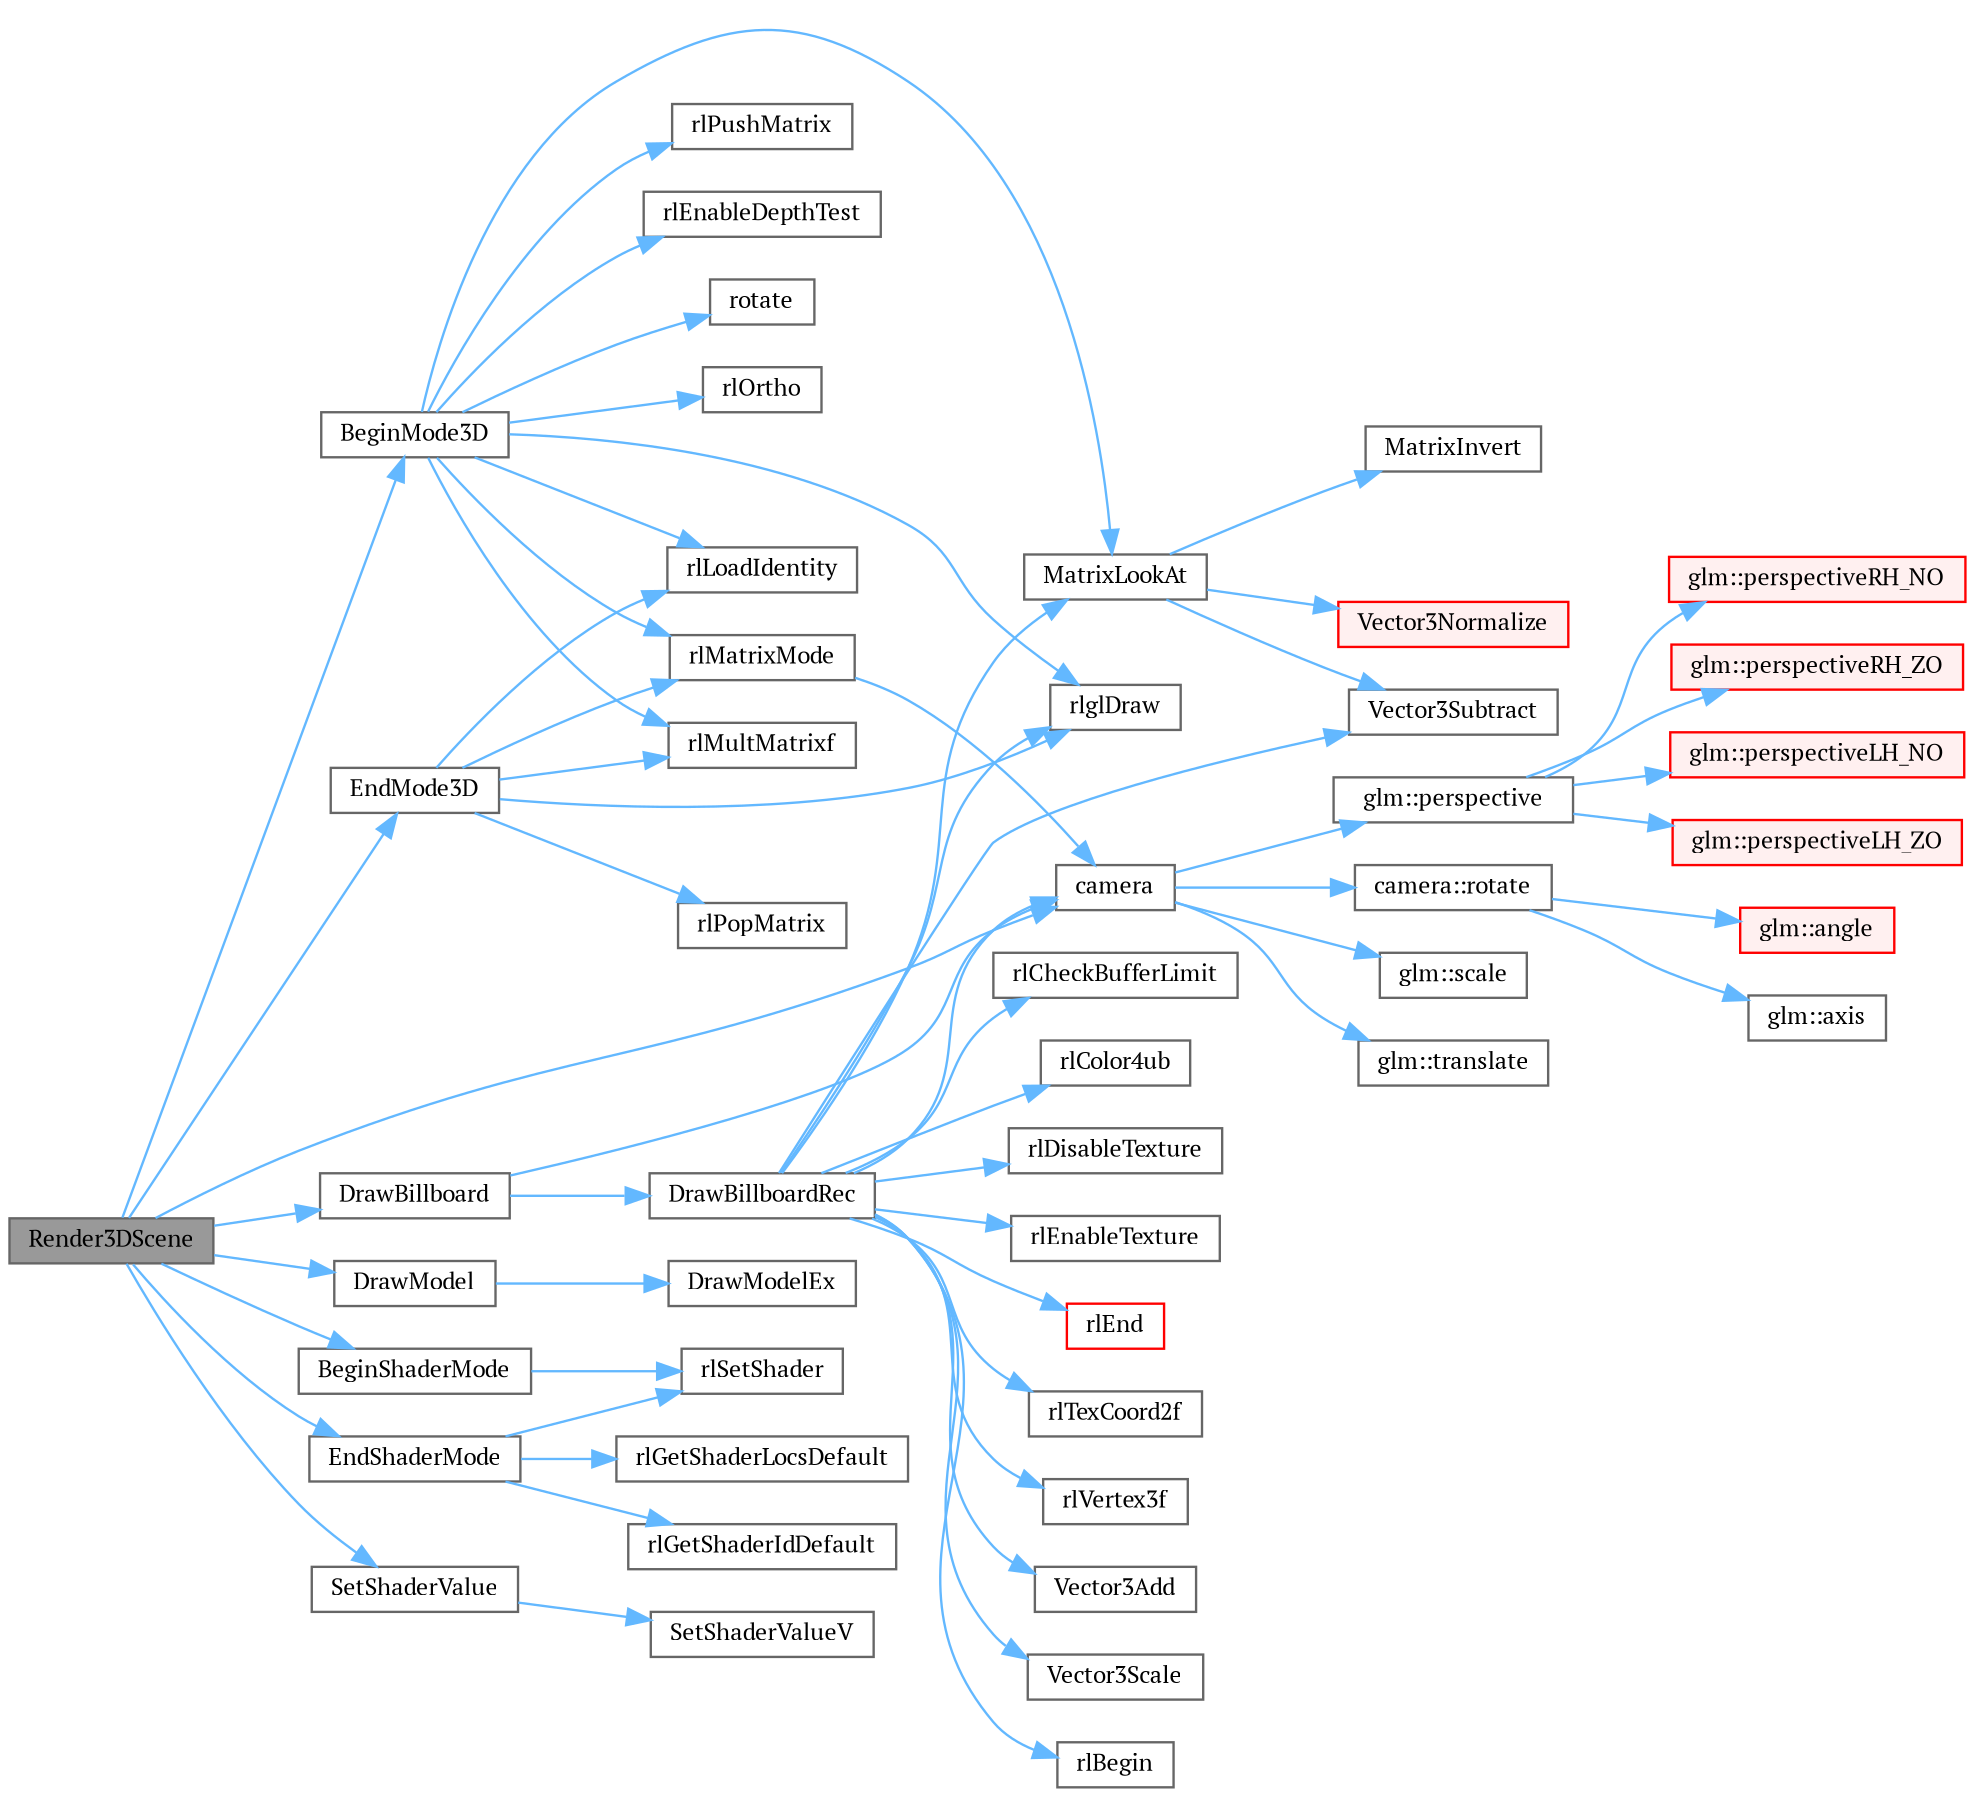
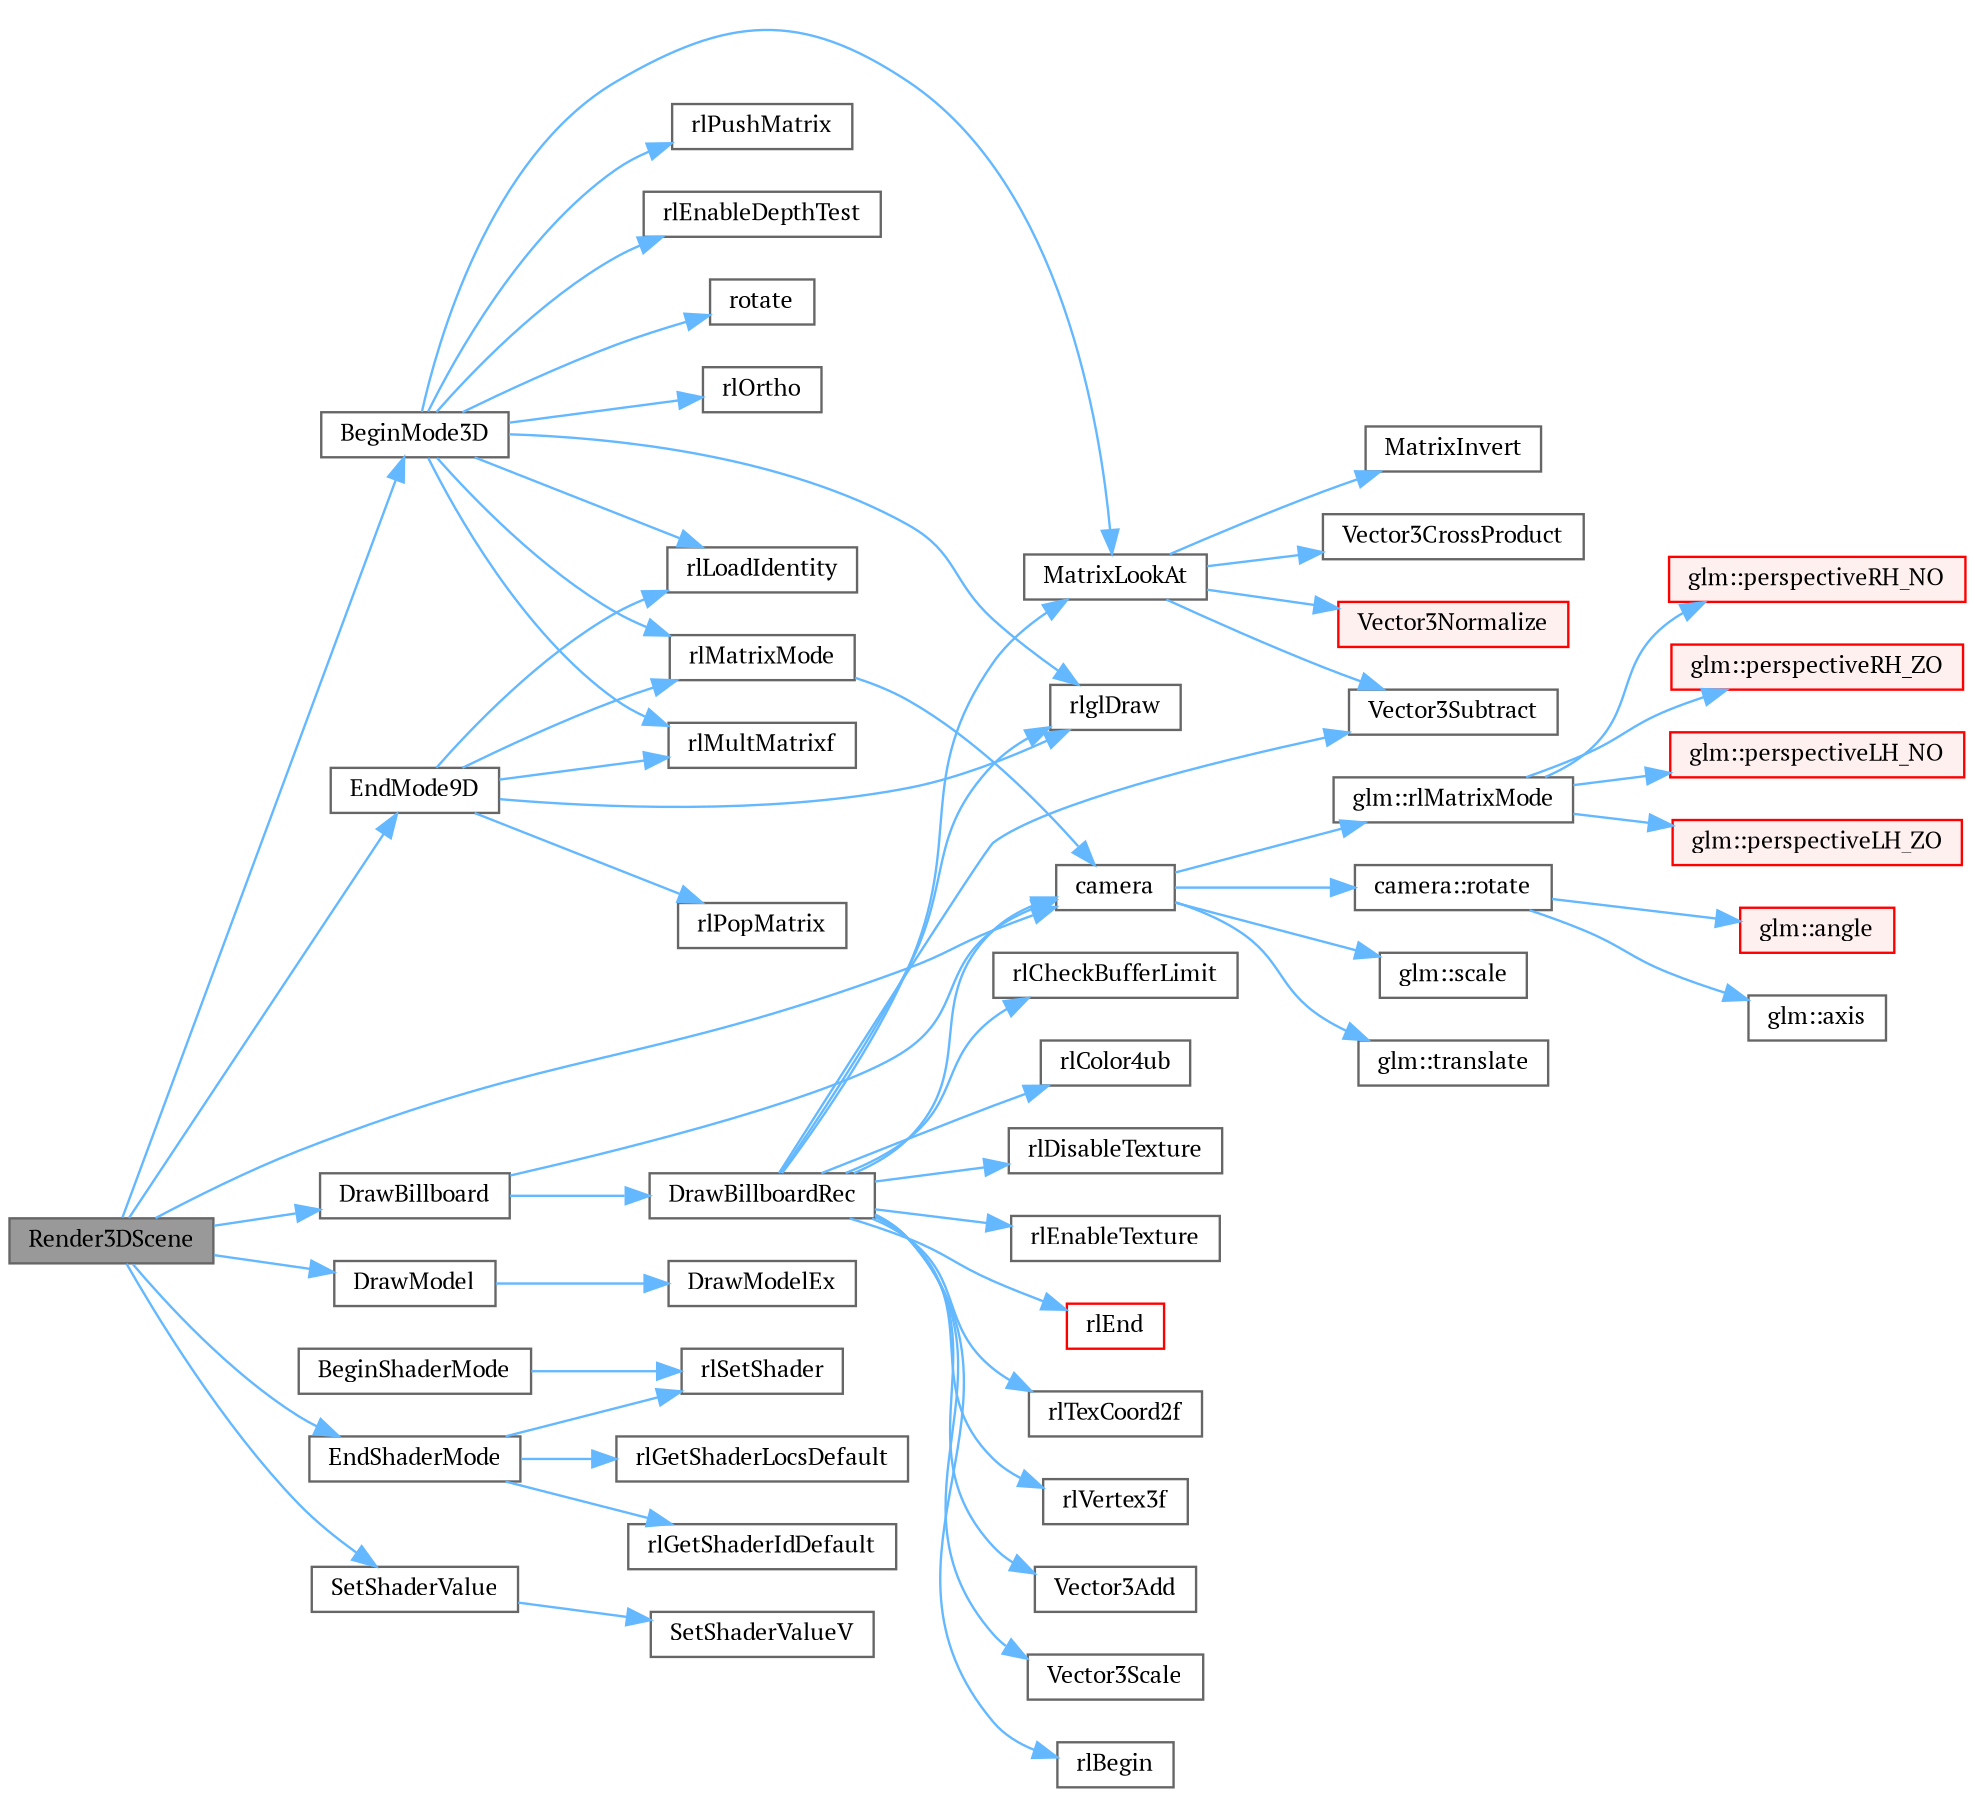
none -> (1453, 537)
(415, 790) -> (415, 790)
(1453, 800) -> (1453, 800)
(246, 1303) -> none
